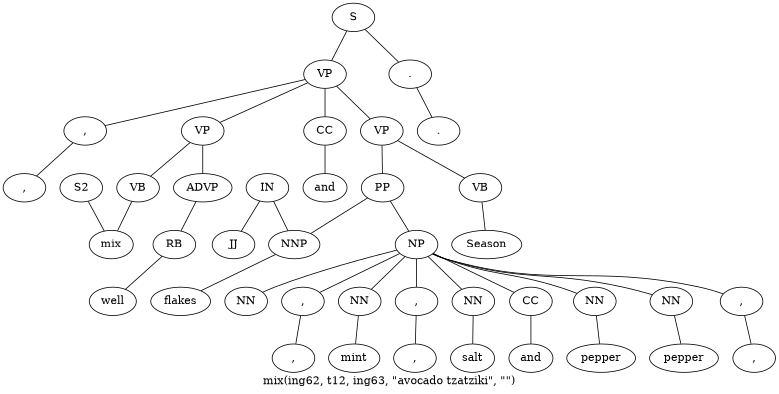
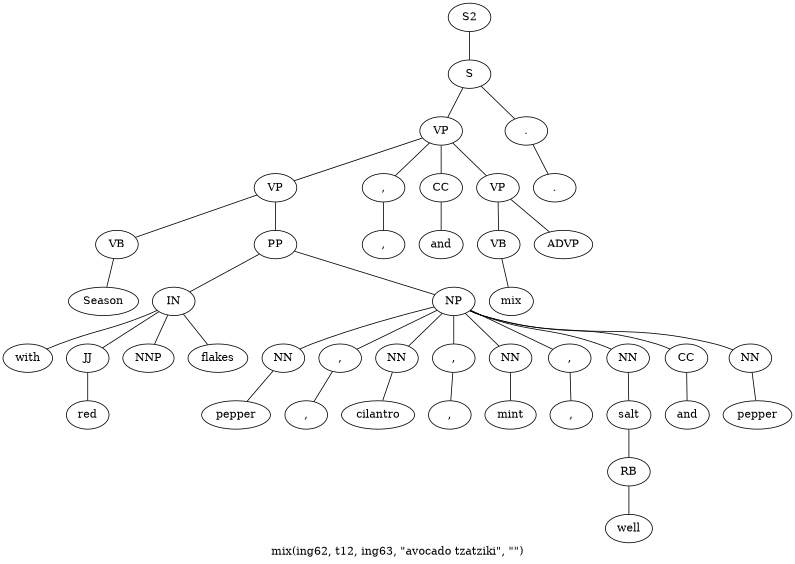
(96, 216) -> (470, 46)
(189, 216) -> (629, 443)
(339, 216) -> (225, 273)
(238, 273) -> (196, 329)
none -> (28, 358)
none -> (88, 415)
none -> (378, 415)
